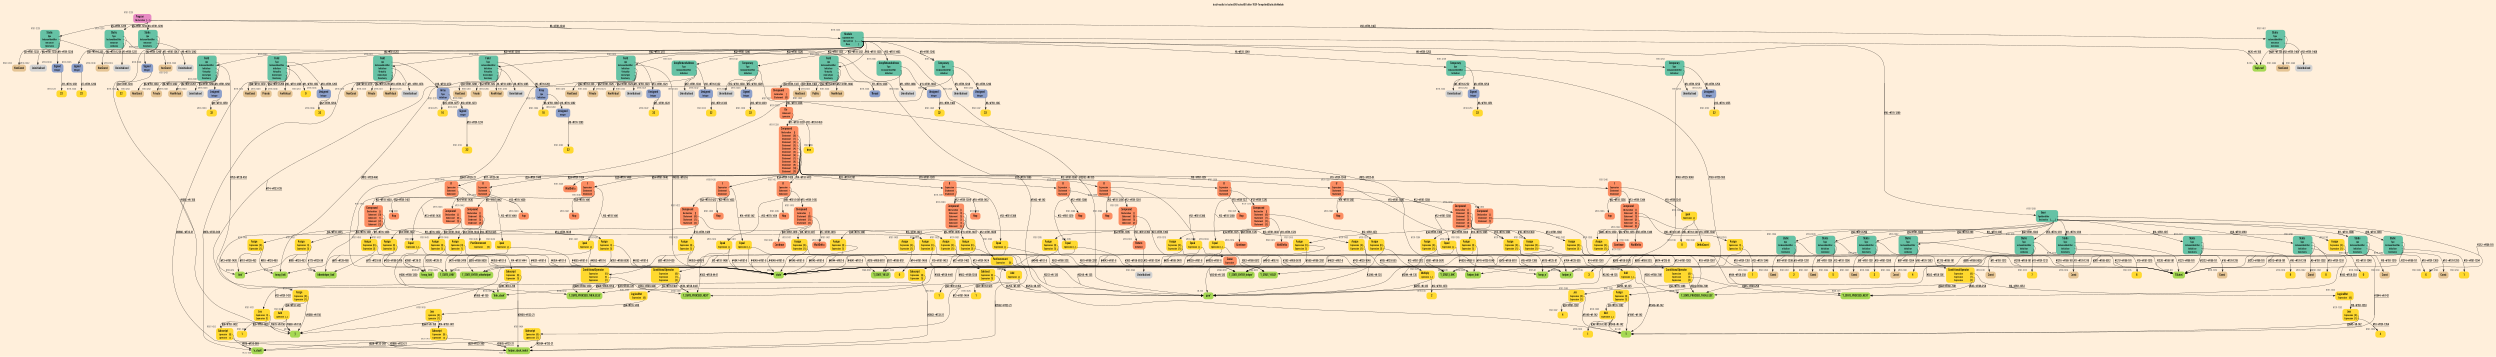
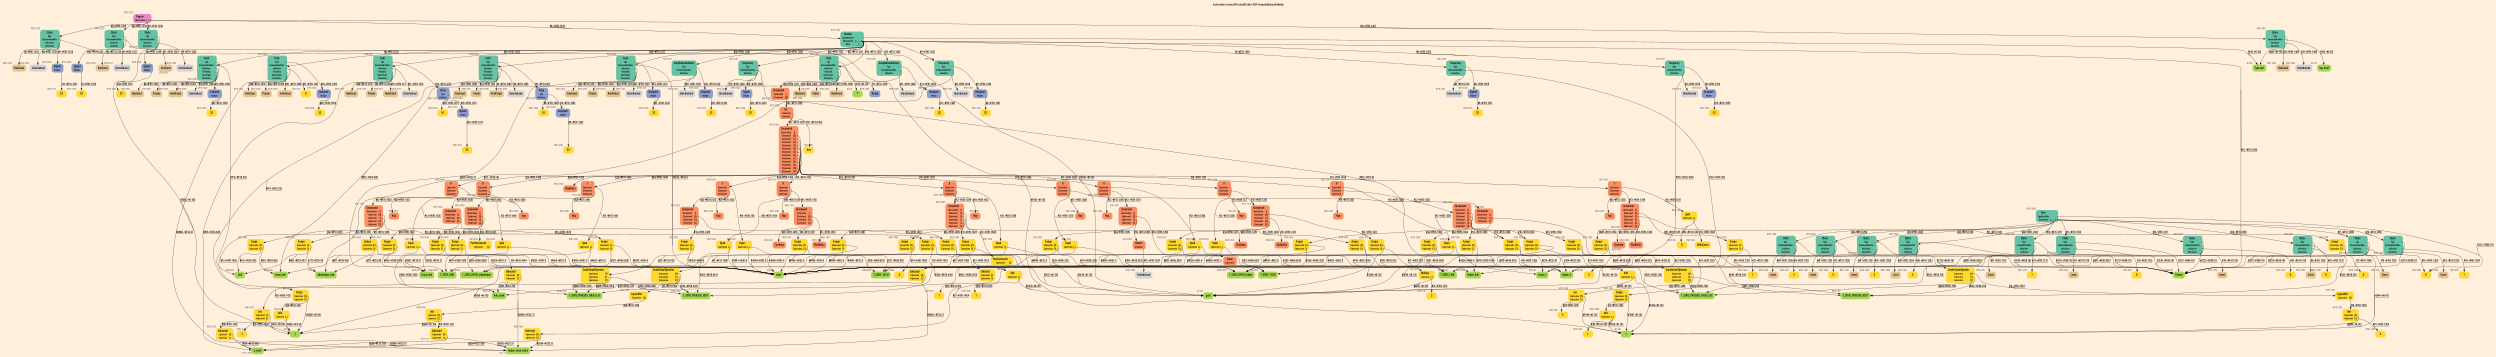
(1516, 50) -> (1677, 49)
none -> (2324, 68)
none -> (857, 94)
(1209, 269) -> none
(1046, 293) -> none
(817, 346) -> none
